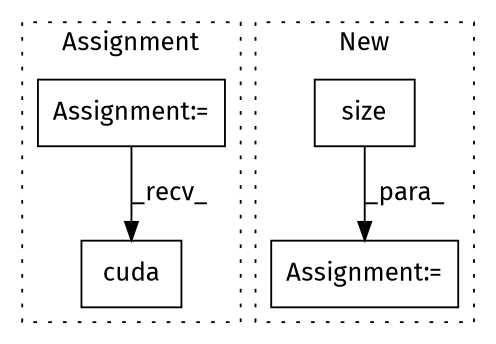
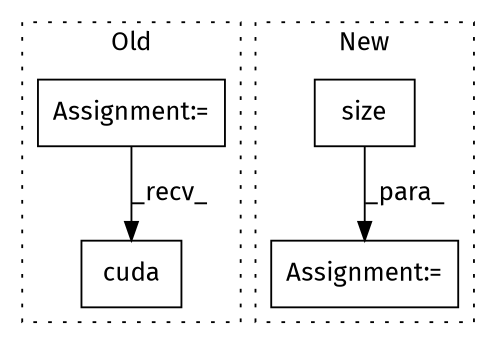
(131, 44) -> (131, 44)
